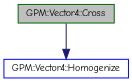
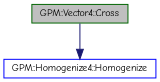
(66, 69) -> (80, 69)
